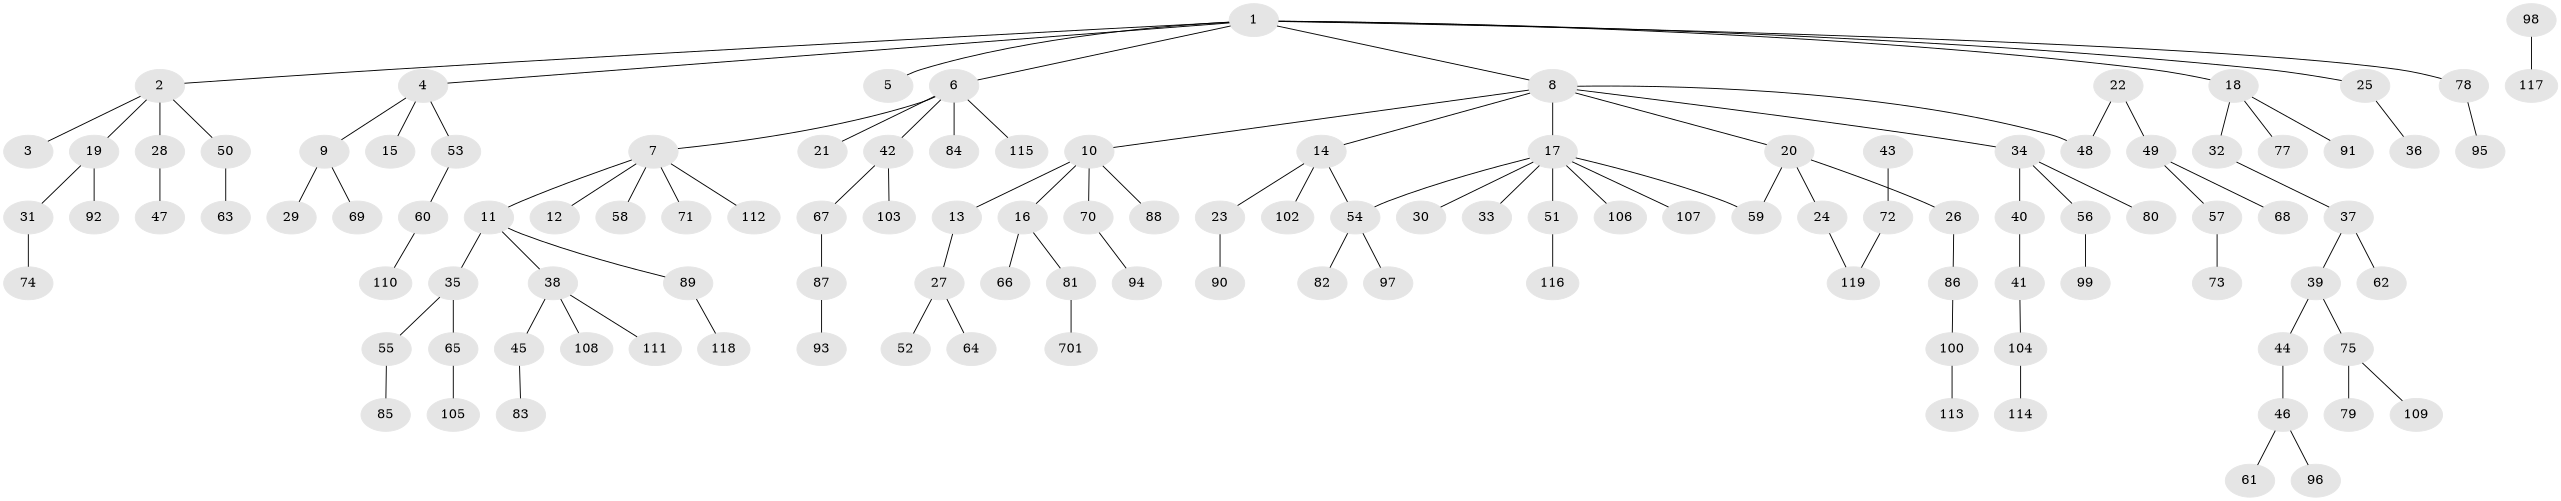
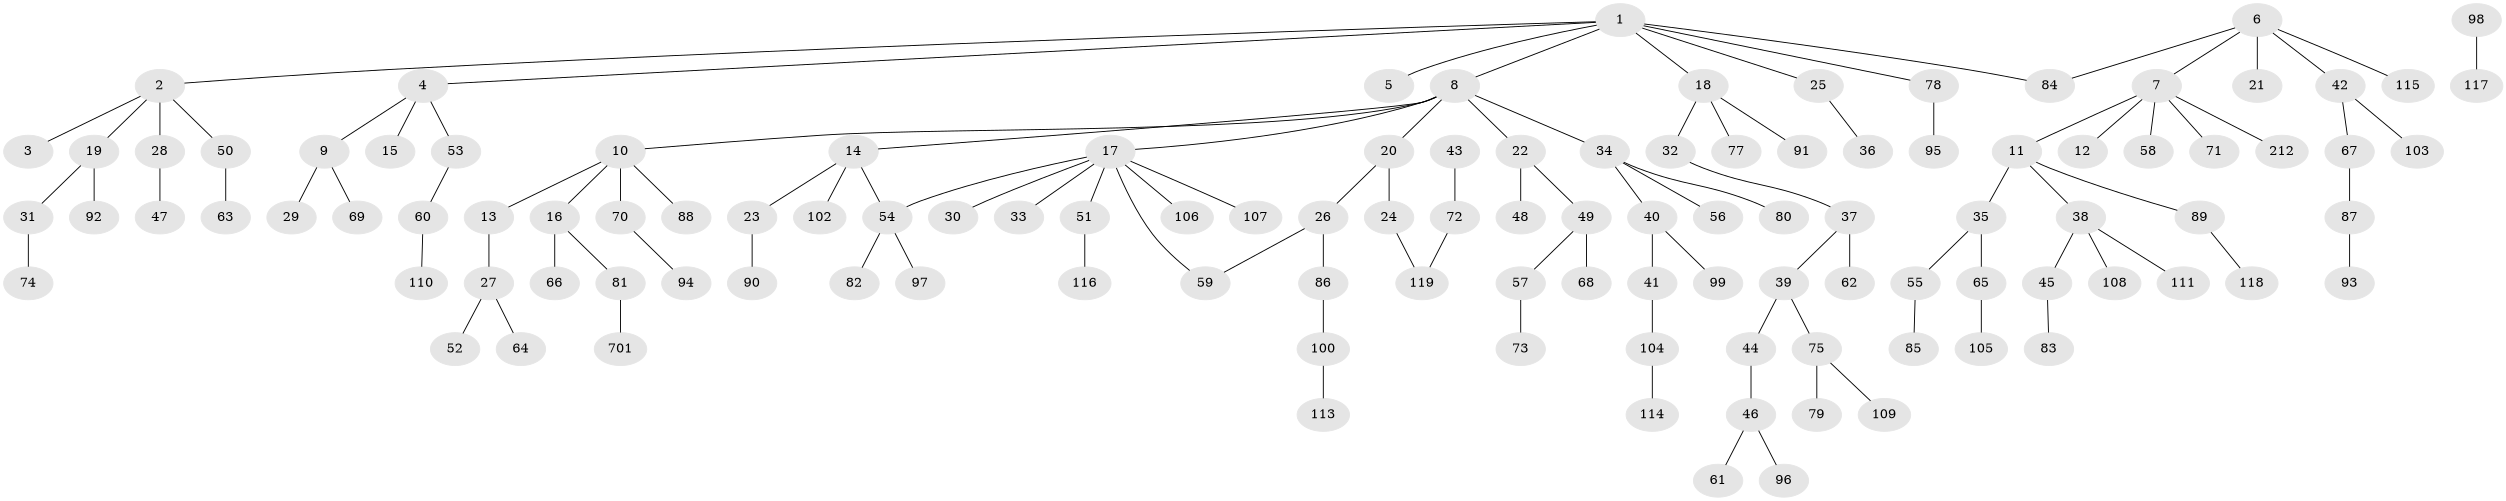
(1104, 53) -> (1836, 50)
(1824, 96) -> (1488, 119)
(1773, 185) -> (1264, 250)
(754, 218) -> (2282, 152)
(2085, 250) -> (1685, 250)
